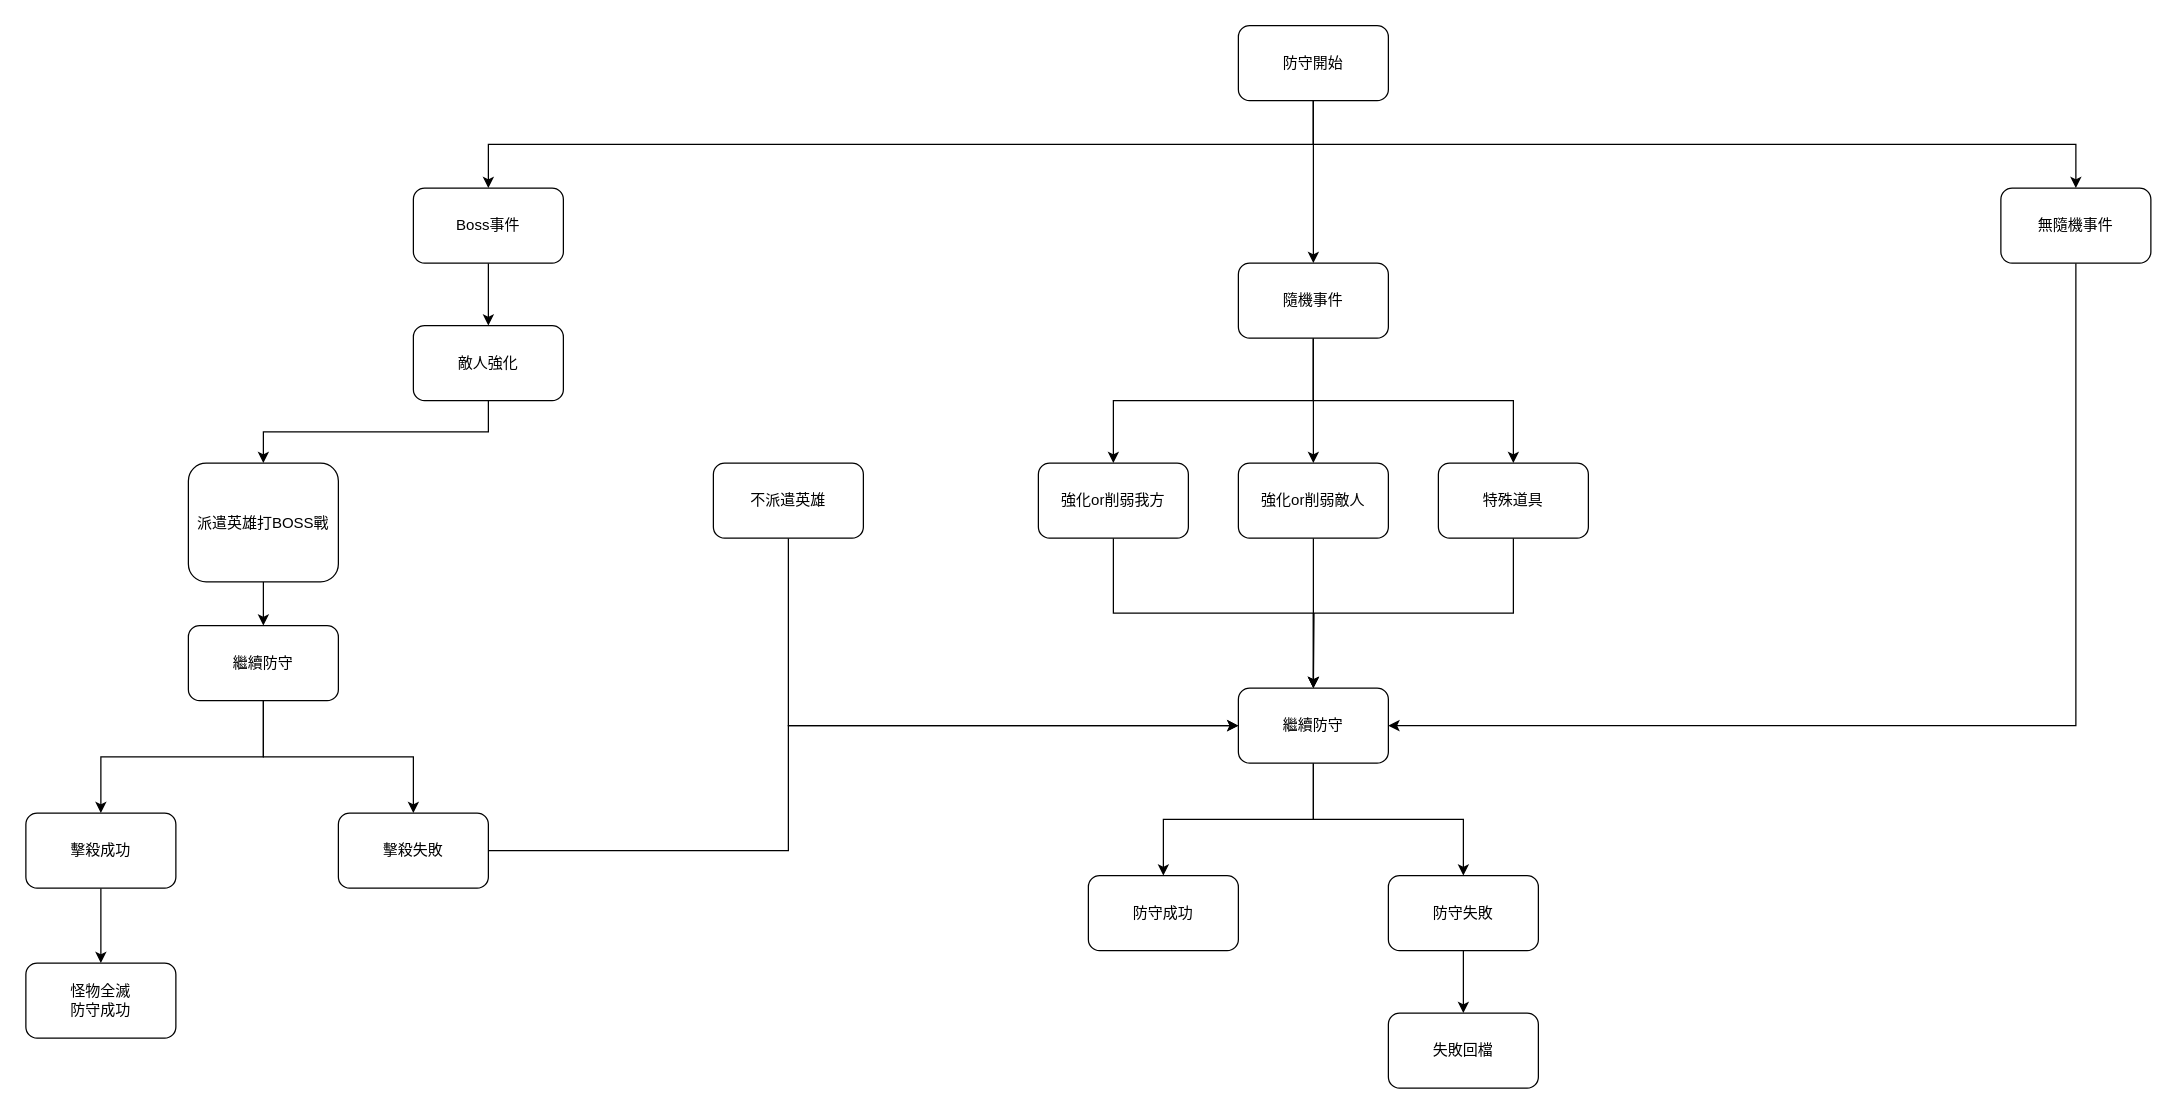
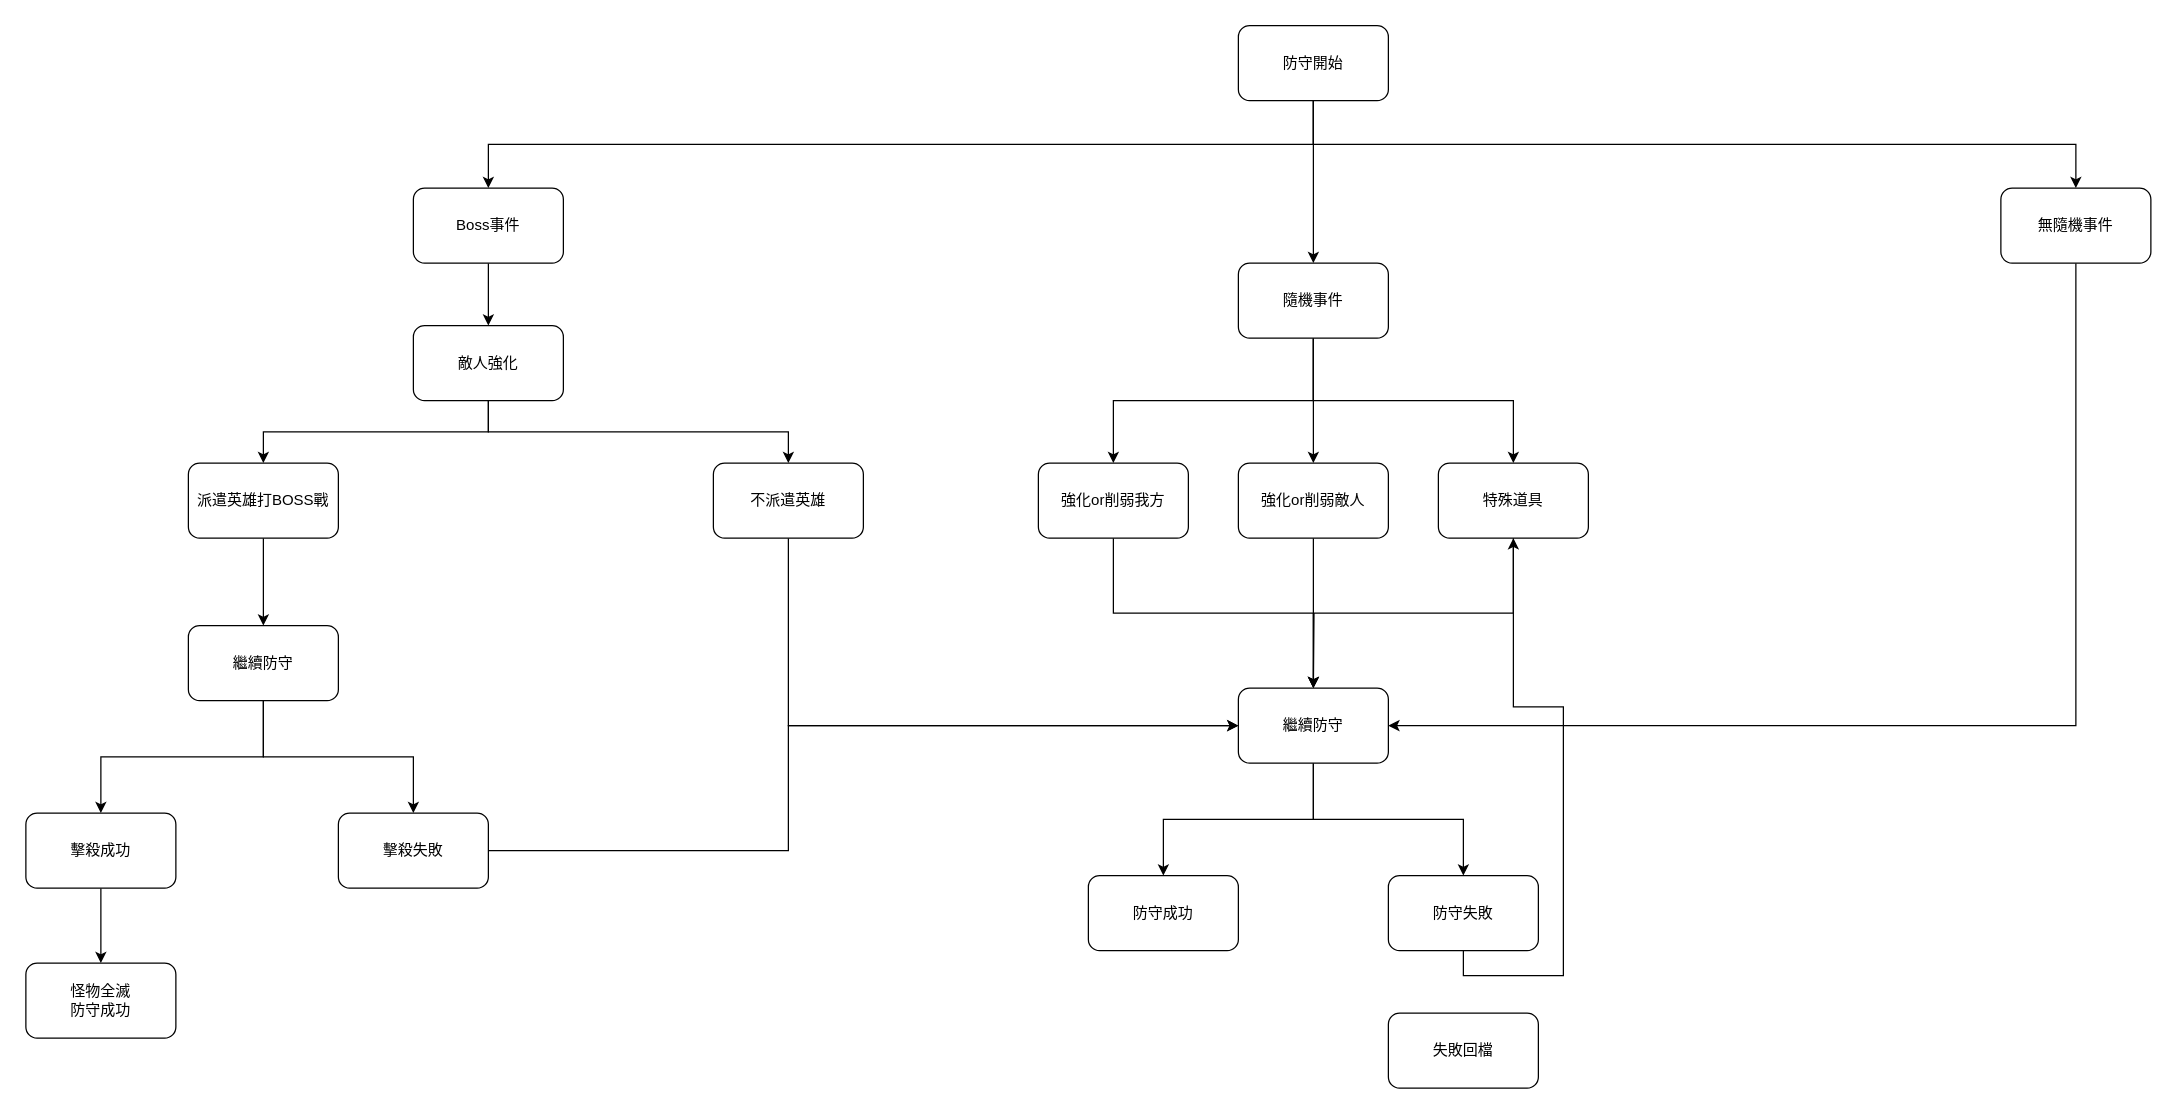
none -> (650, 432)
(263, 523) -> (263, 501)
(1463, 989) -> (1563, 822)
